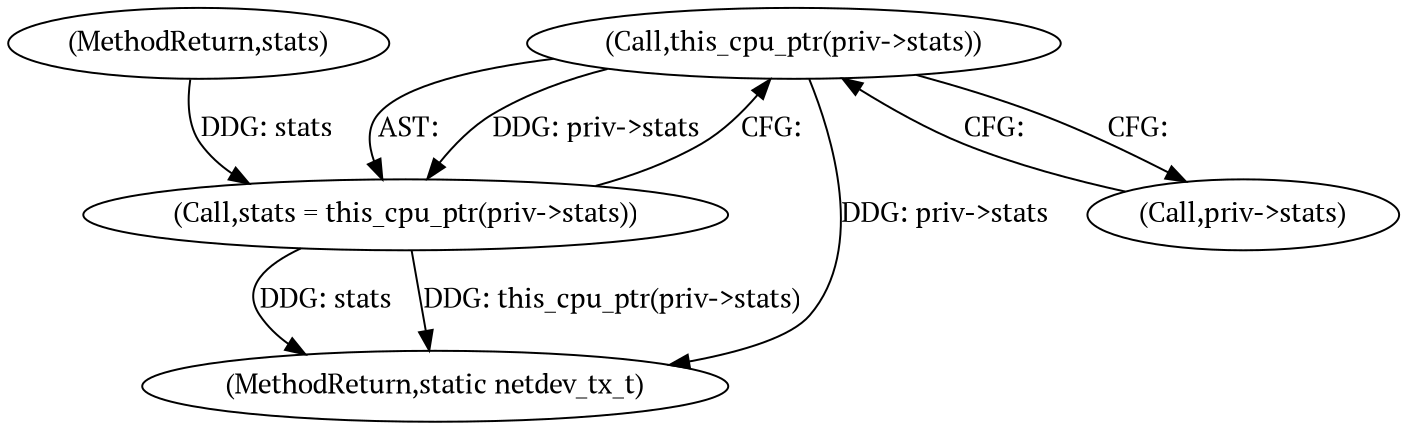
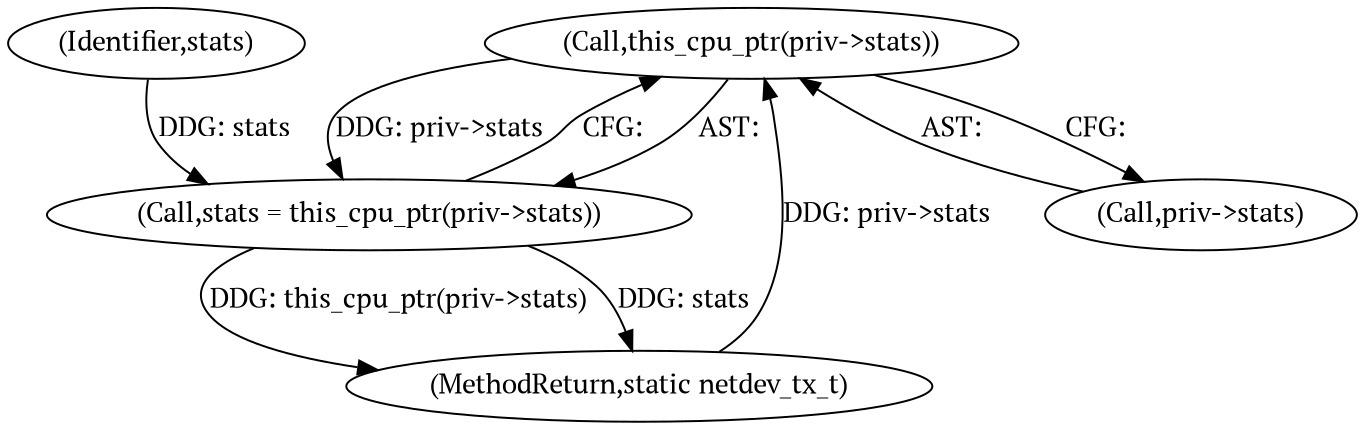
(199, 43) -> (156, 43)
(998, 129) -> (956, 129)
(835, 263) -> (781, 235)
